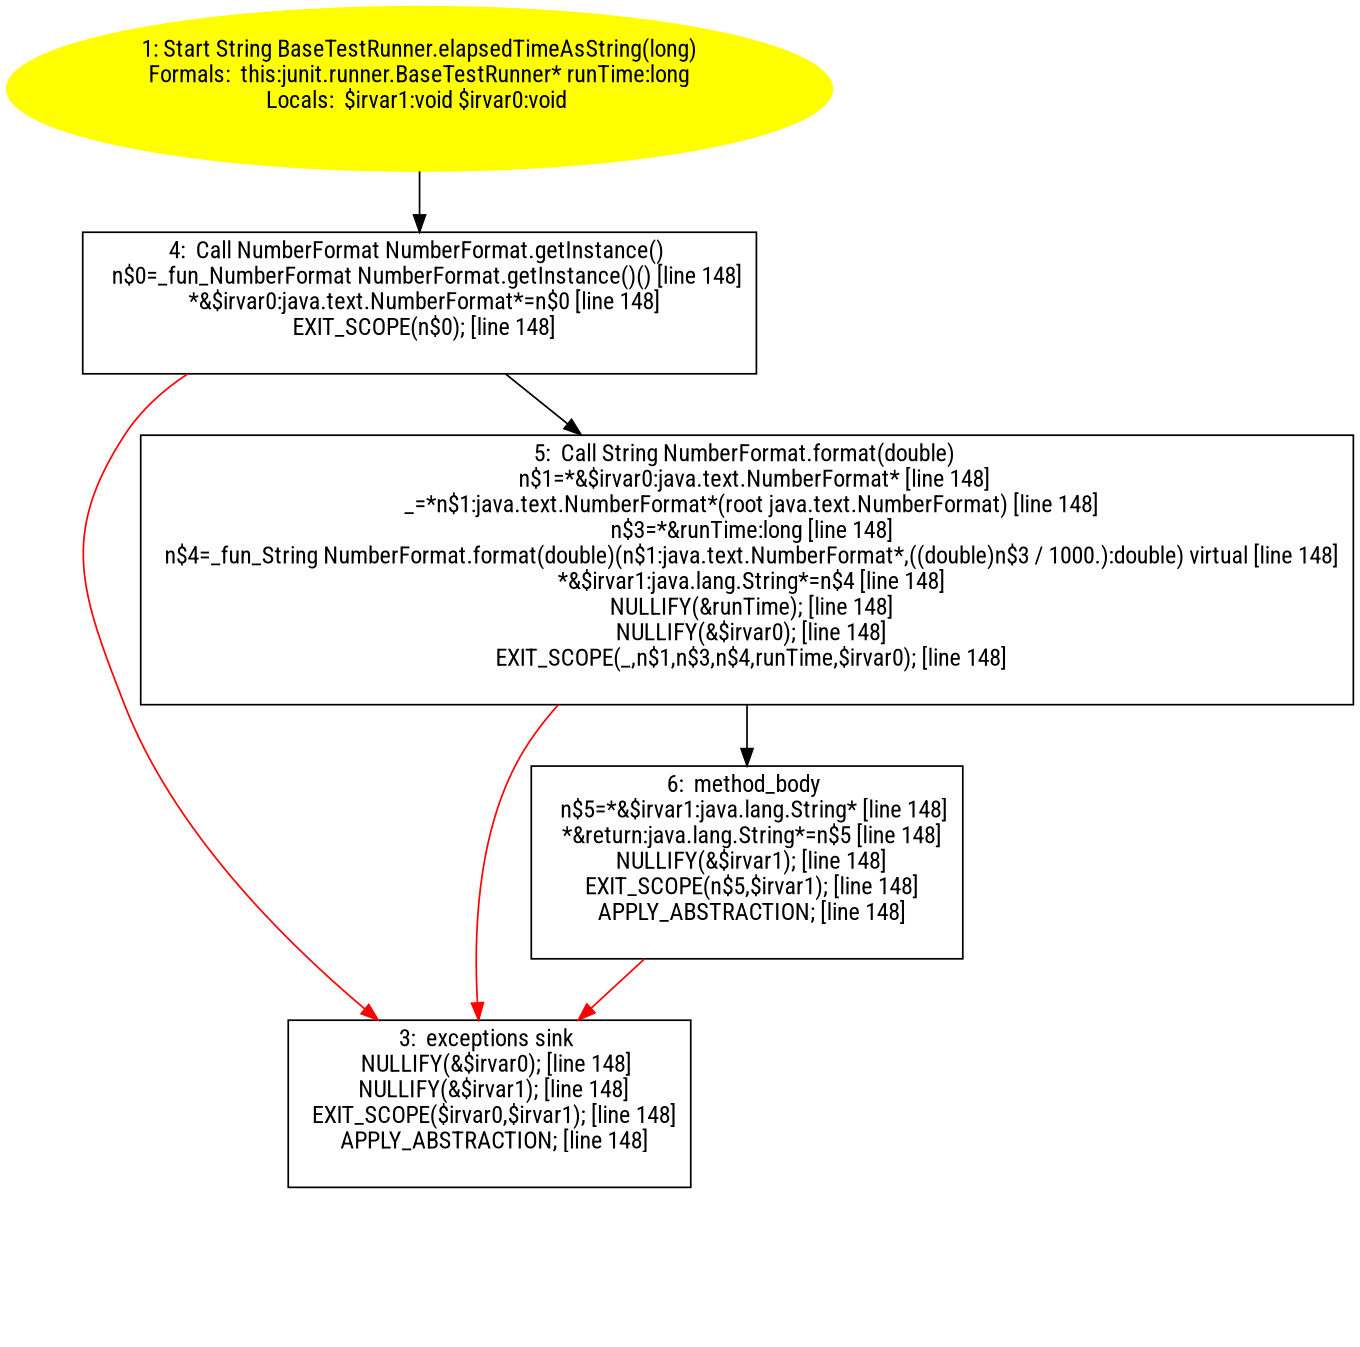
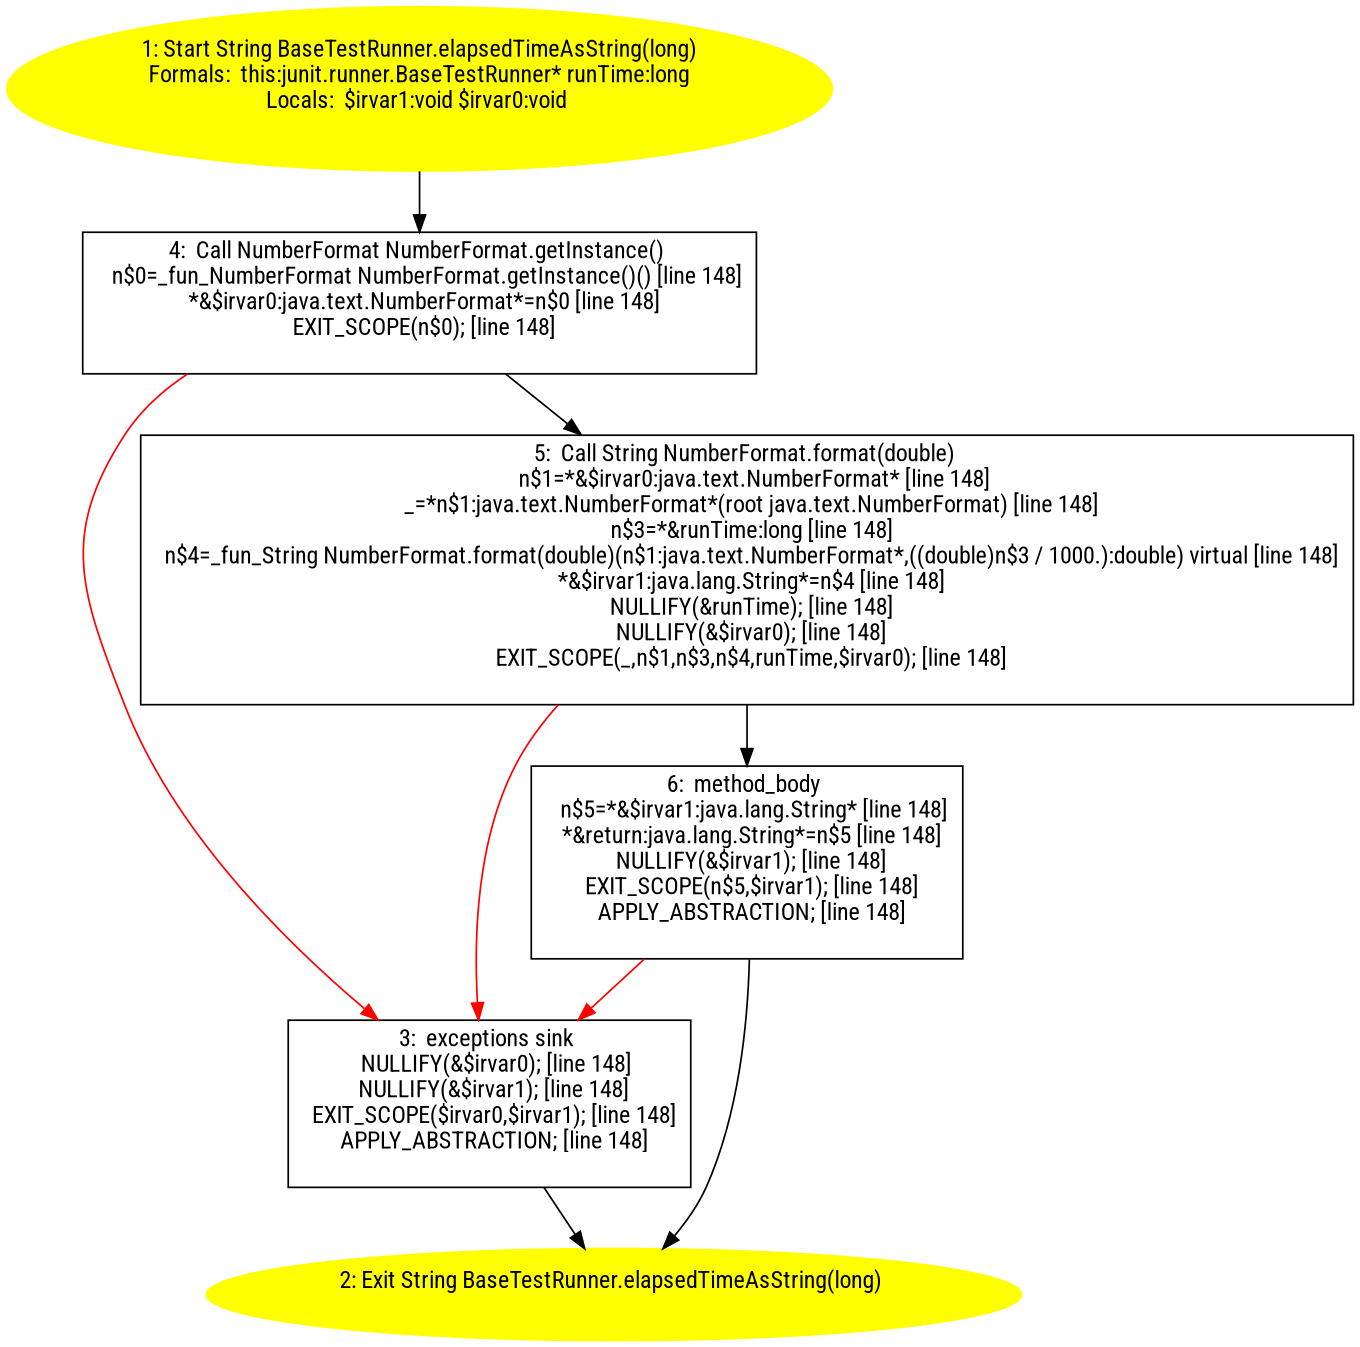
none -> (614, 1295)
